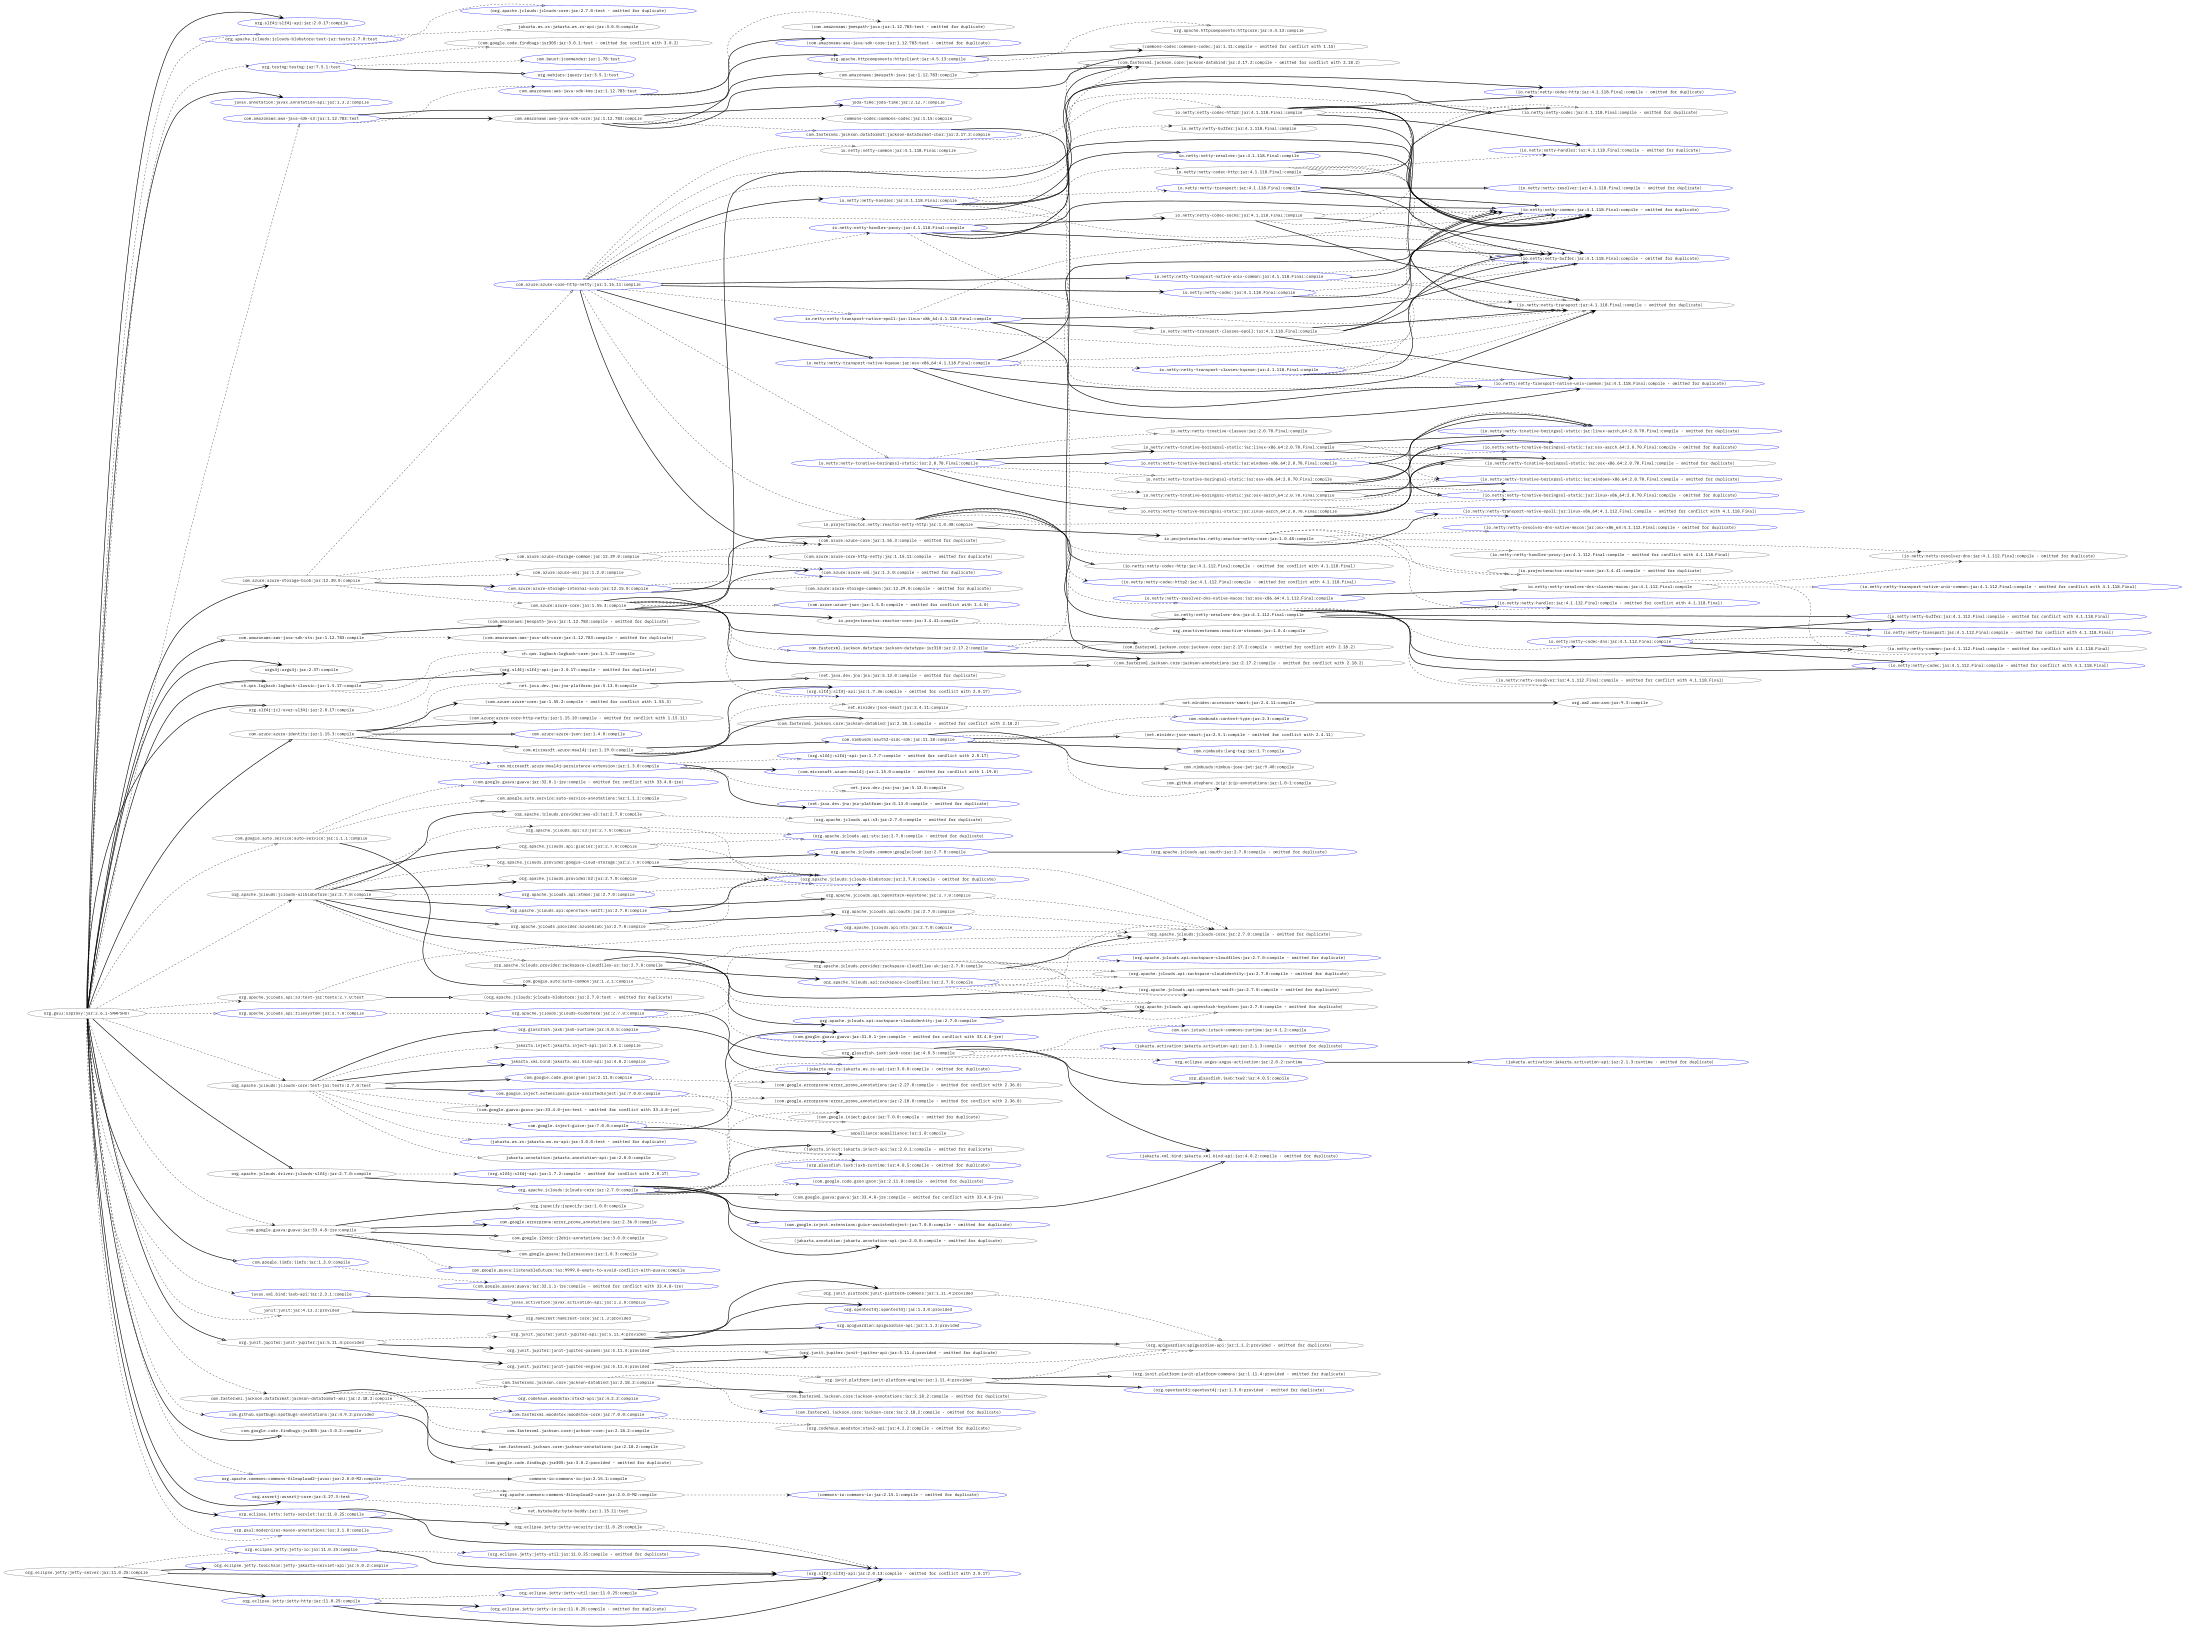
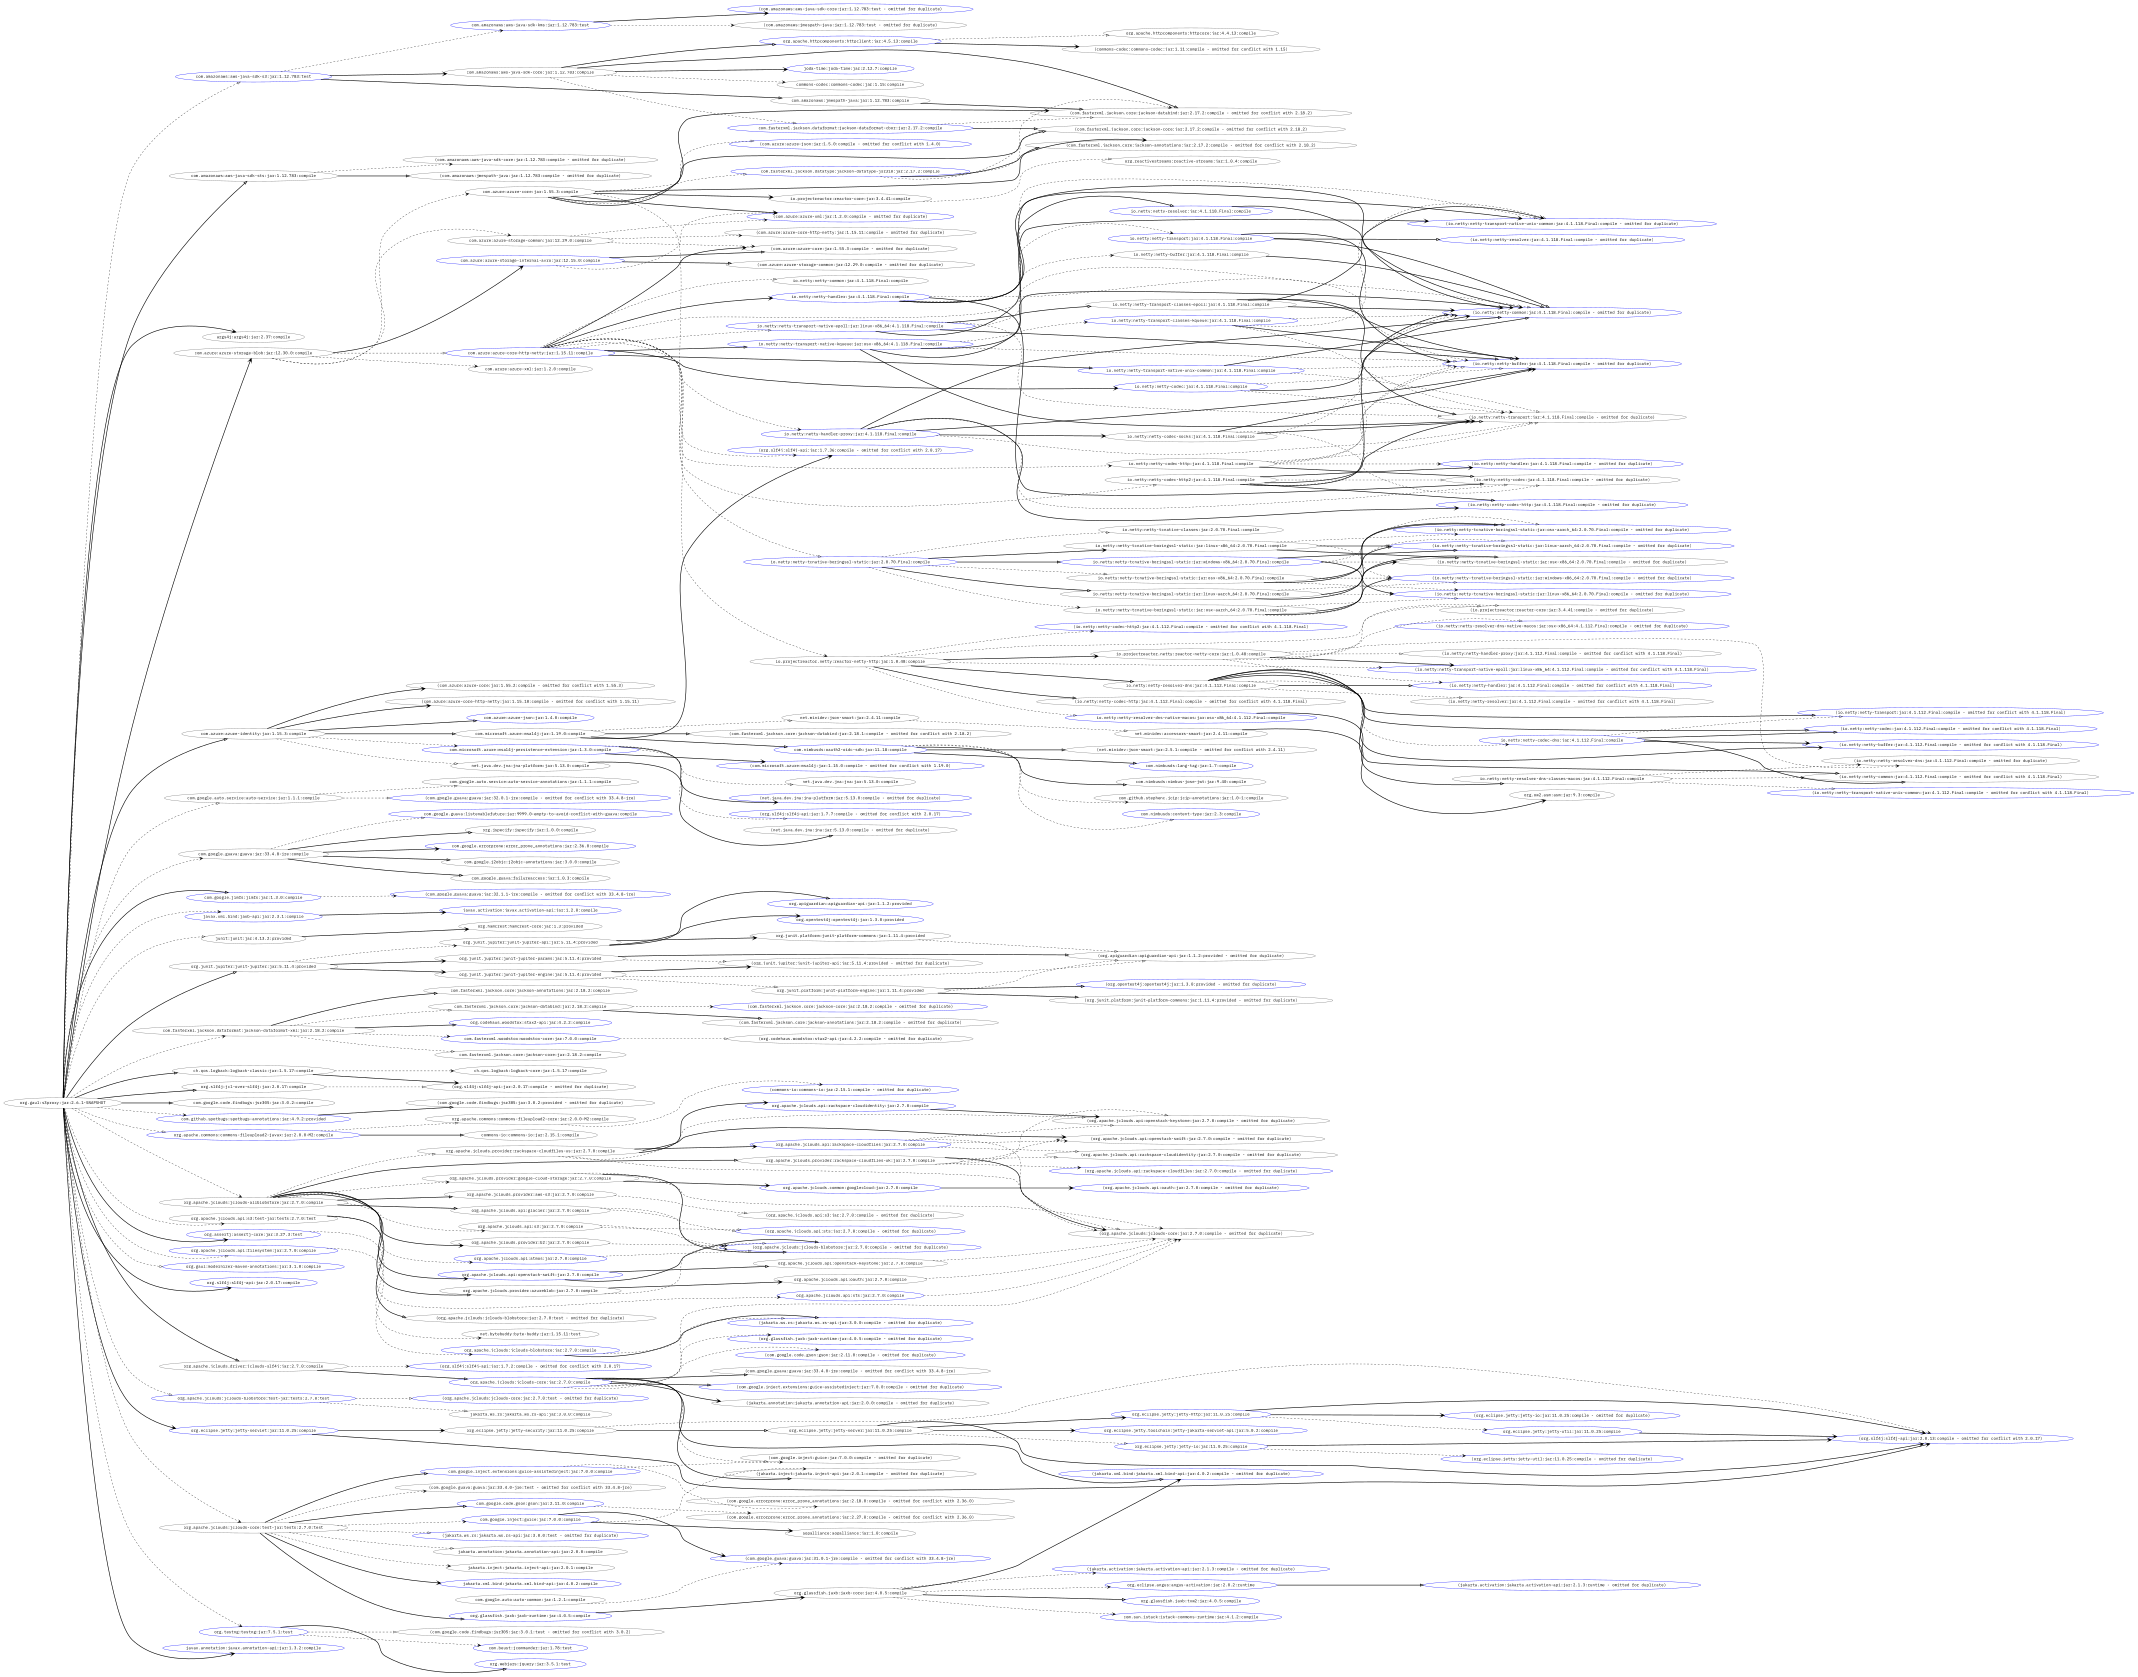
(427, 596) -> (381, 289)
(427, 929) -> none
none -> (691, 1431)
